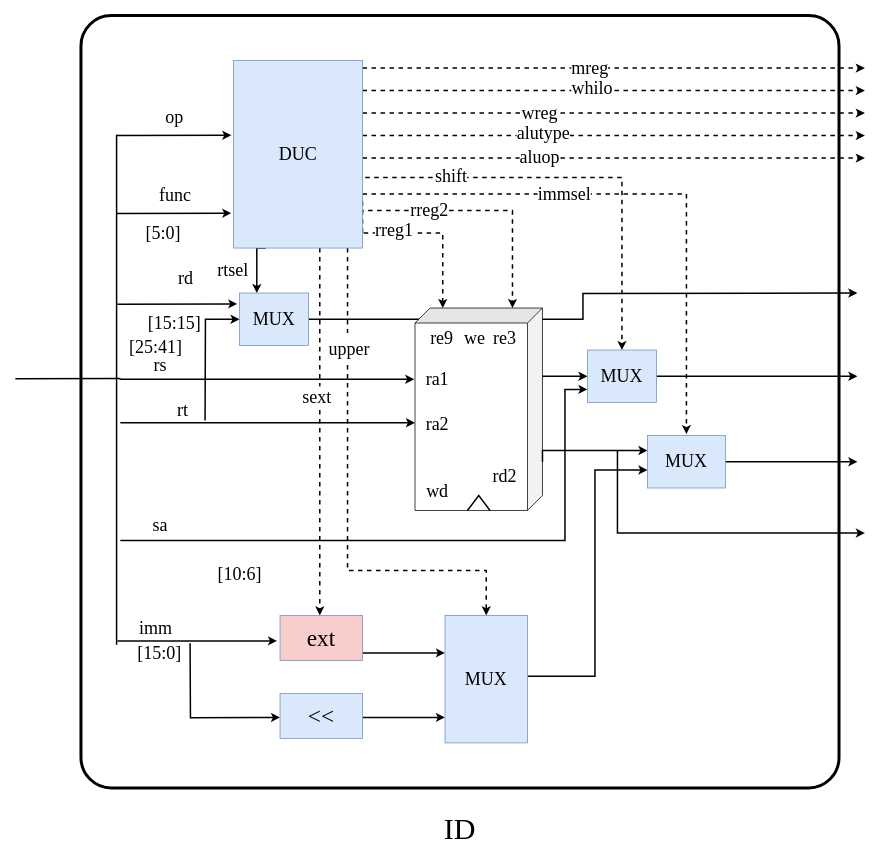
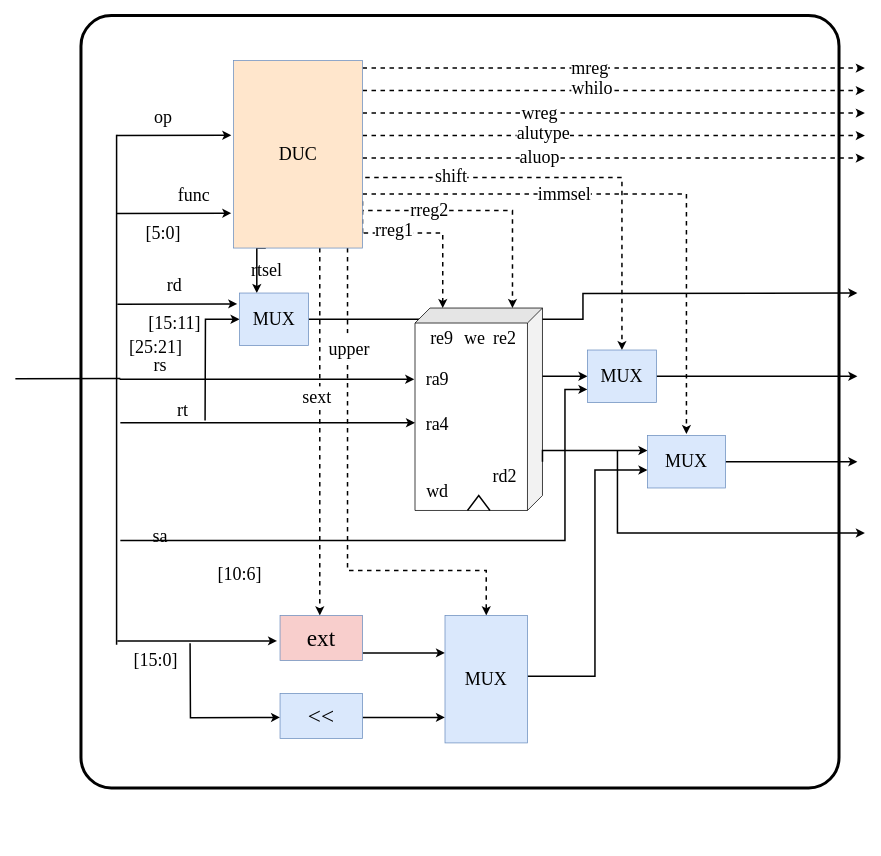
(174, 117) -> (163, 117)
(298, 154) -> (298, 154)
(175, 195) -> (194, 195)
(233, 270) -> (267, 270)
(186, 278) -> (174, 285)
(175, 323) -> (175, 323)
(505, 339) -> (505, 339)
(156, 348) -> (156, 348)
(438, 379) -> (438, 379)
(438, 424) -> (438, 424)
(160, 525) -> (160, 537)
(156, 628) -> none
(159, 653) -> (156, 660)
(460, 828) -> none
